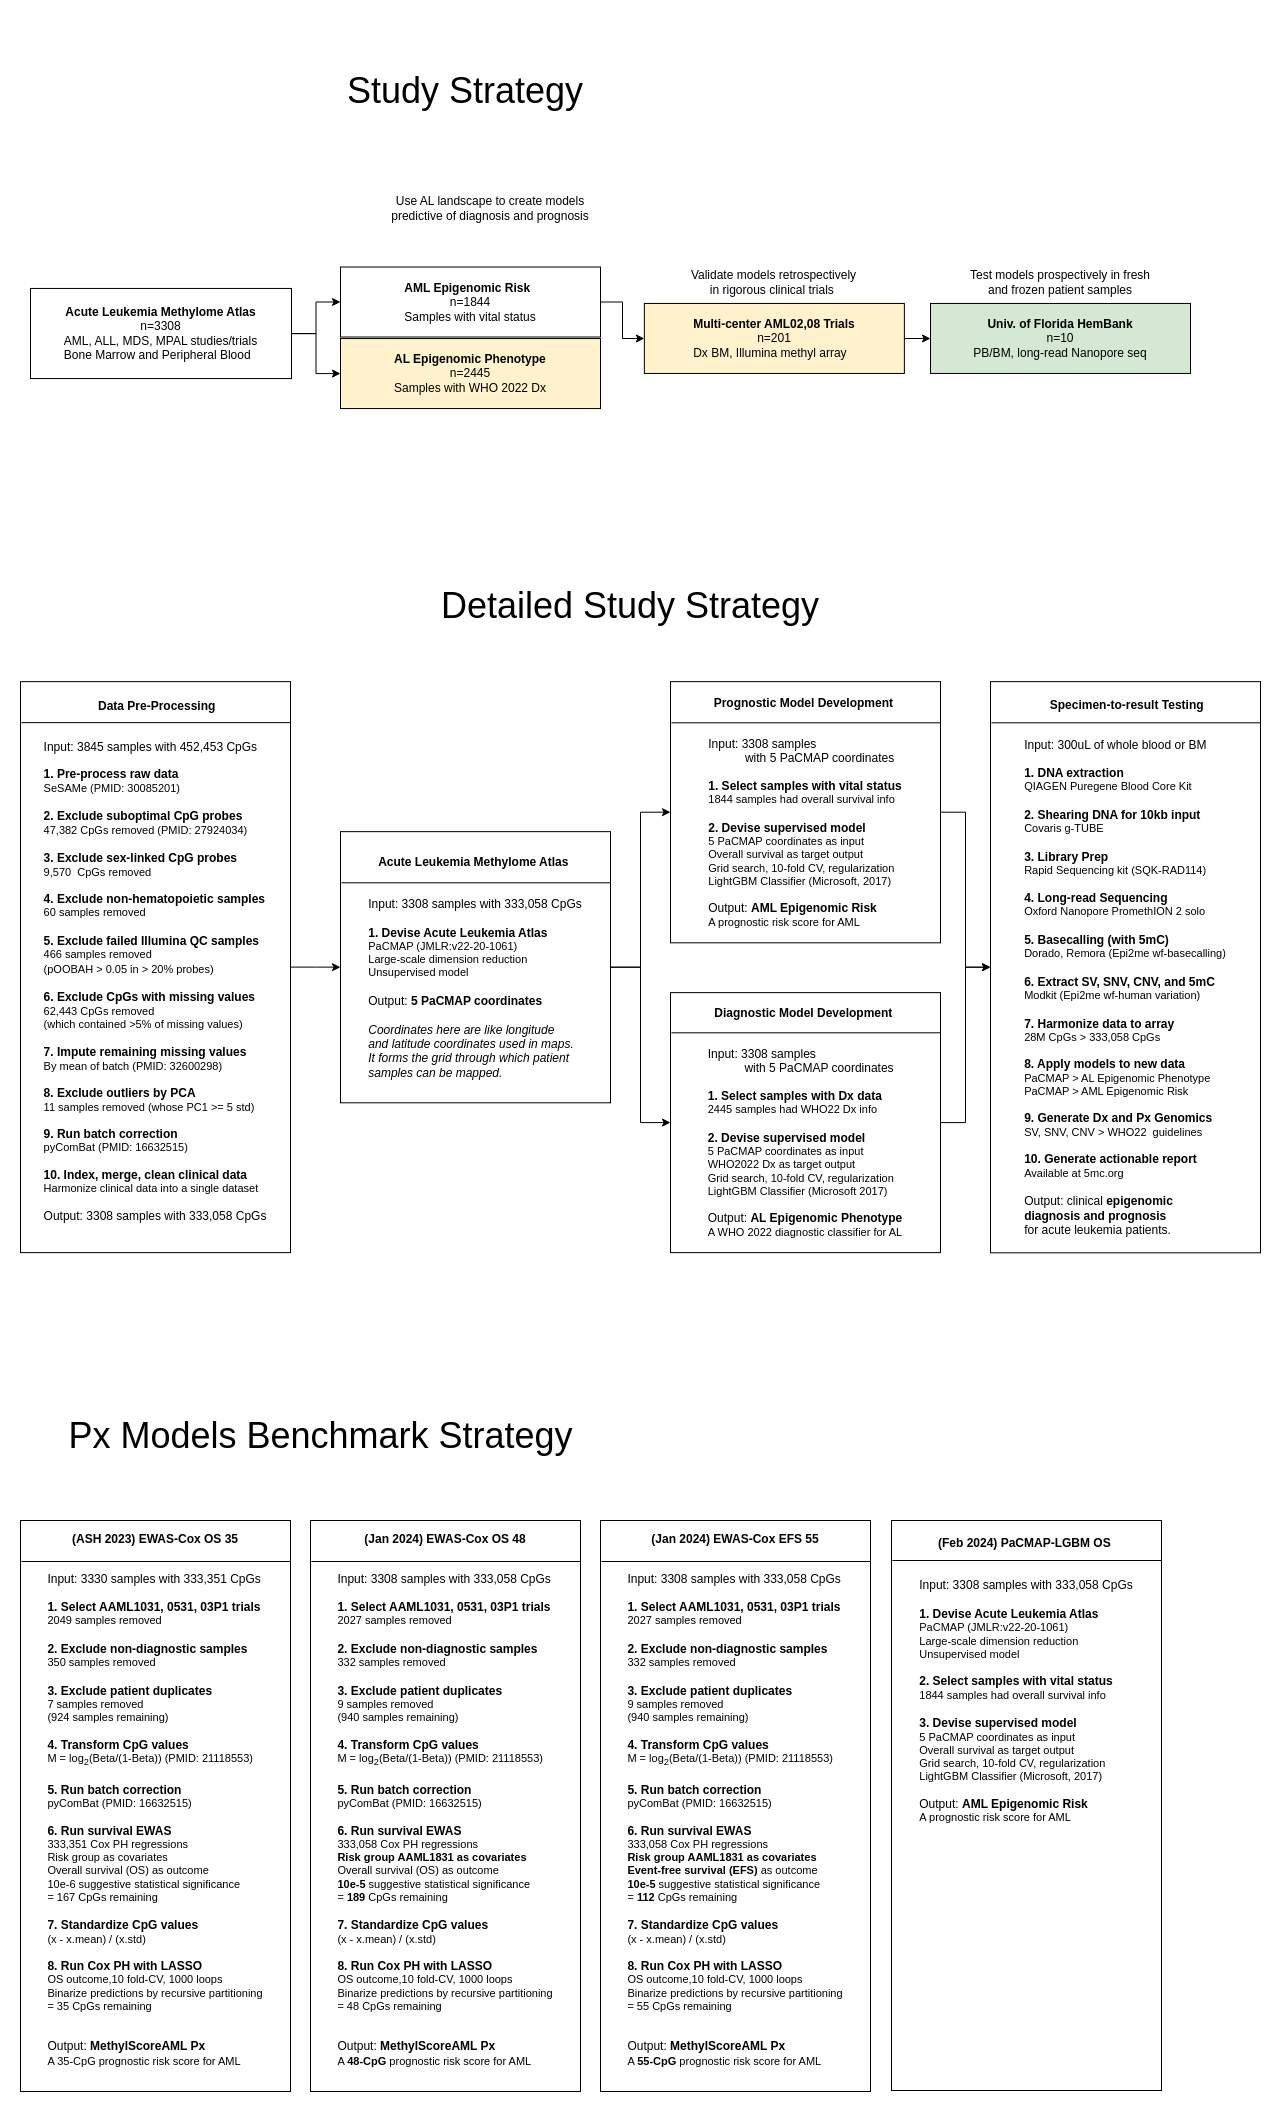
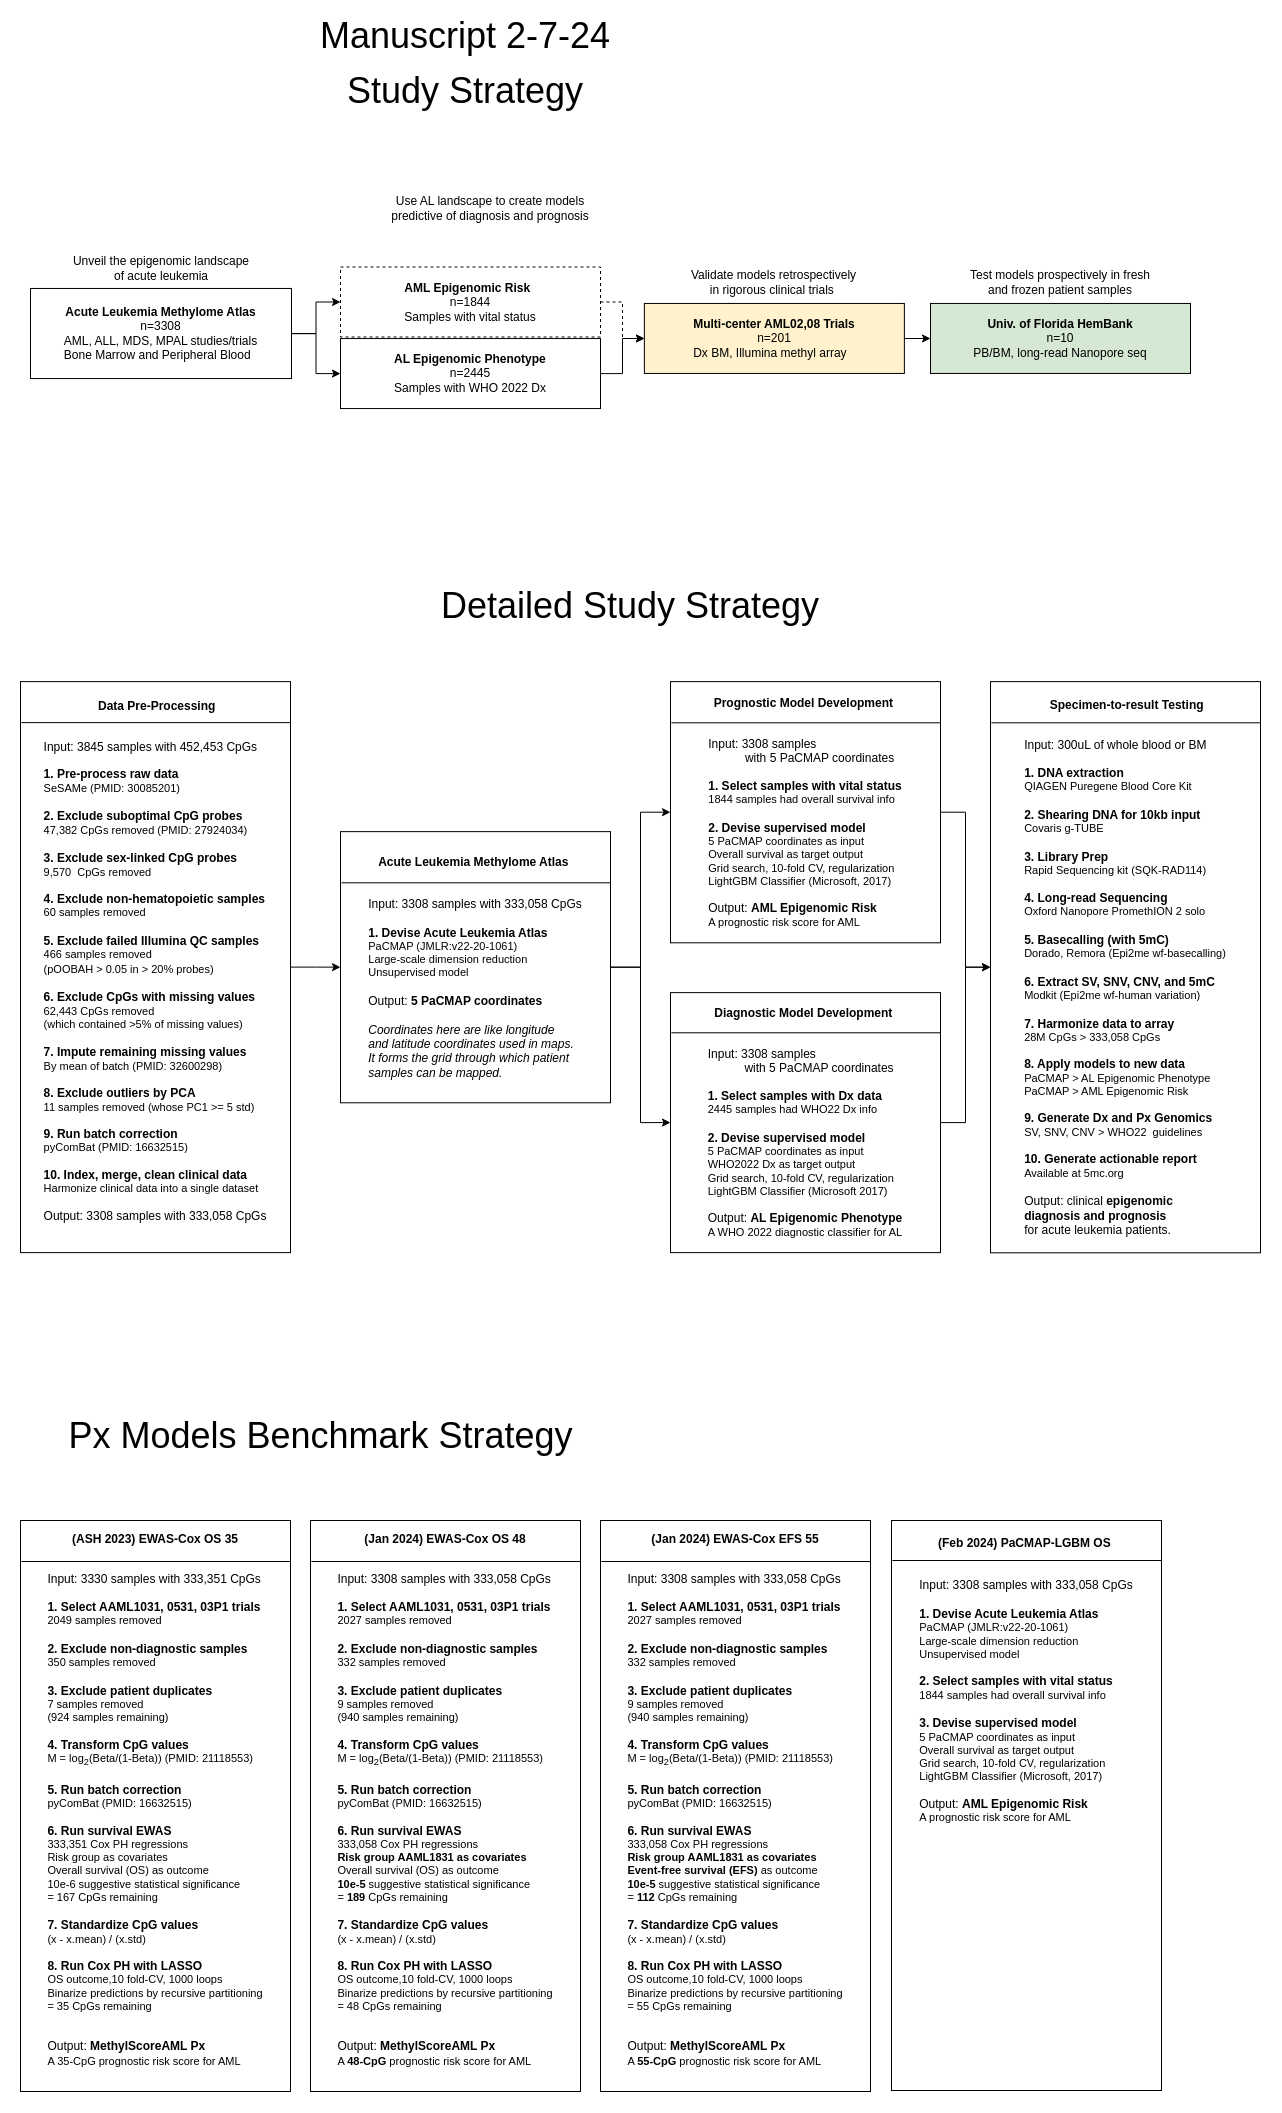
none -> (466, 36)
none -> (161, 268)
(471, 302) -> (471, 302)
(623, 308) -> (623, 308)
none -> (623, 368)
(471, 374) -> (471, 374)
